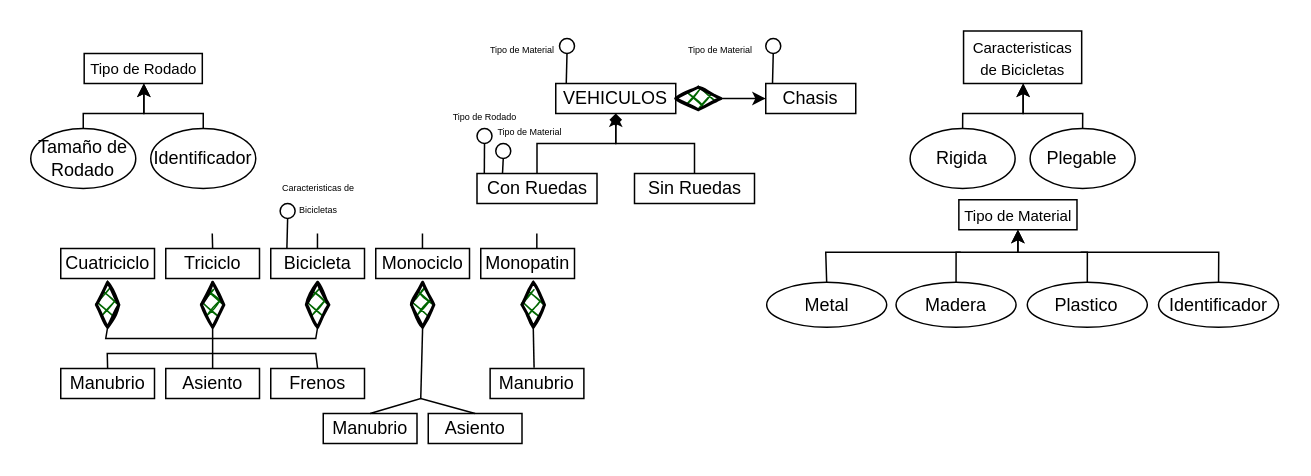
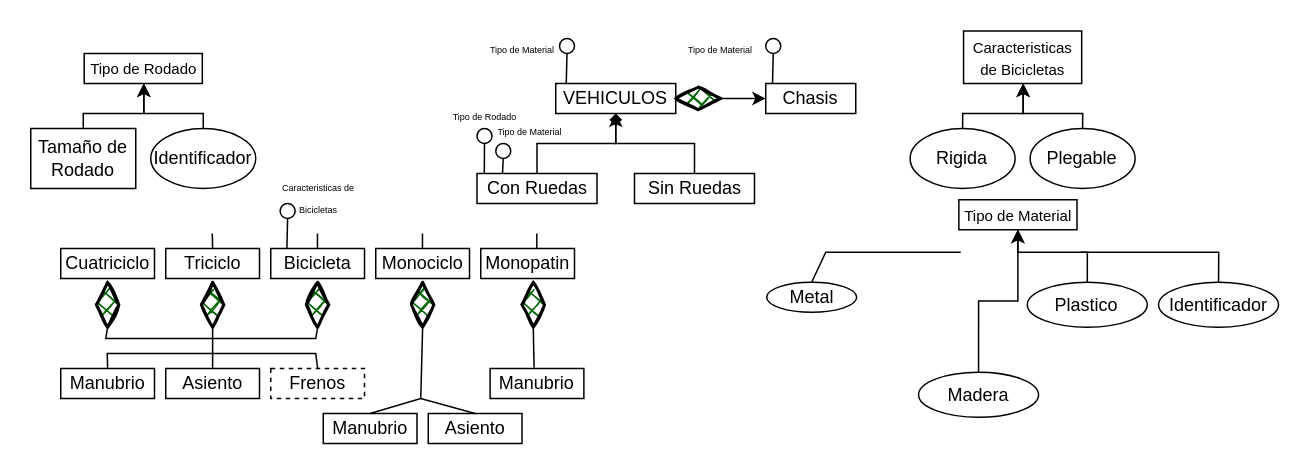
(83, 158) -> (83, 158)
(827, 305) -> (812, 297)
(956, 305) -> (979, 395)
(318, 383) -> (318, 383)
